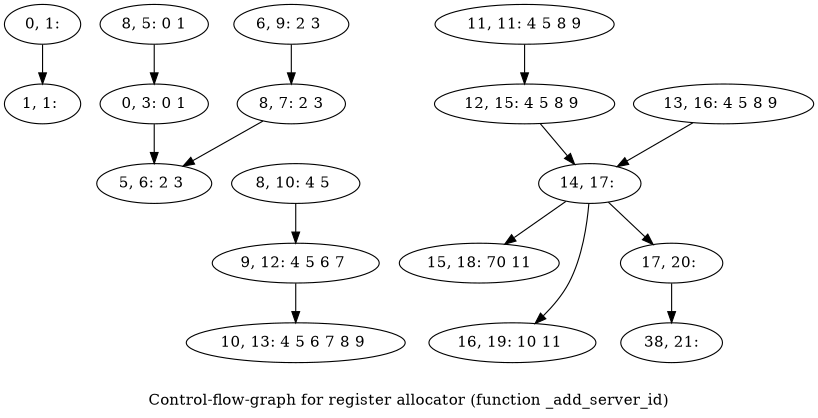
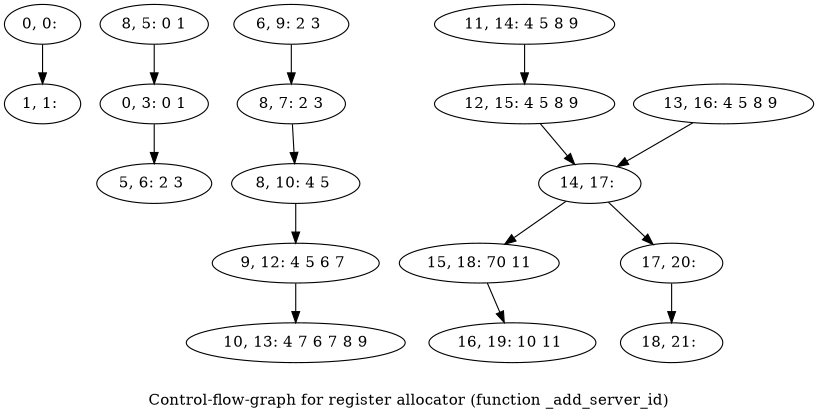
(43, 24) -> (43, 24)
(525, 24) -> (525, 24)
(228, 141) -> (293, 138)
(577, 264) -> (494, 298)
(296, 343) -> (296, 343)
(672, 343) -> (672, 343)
